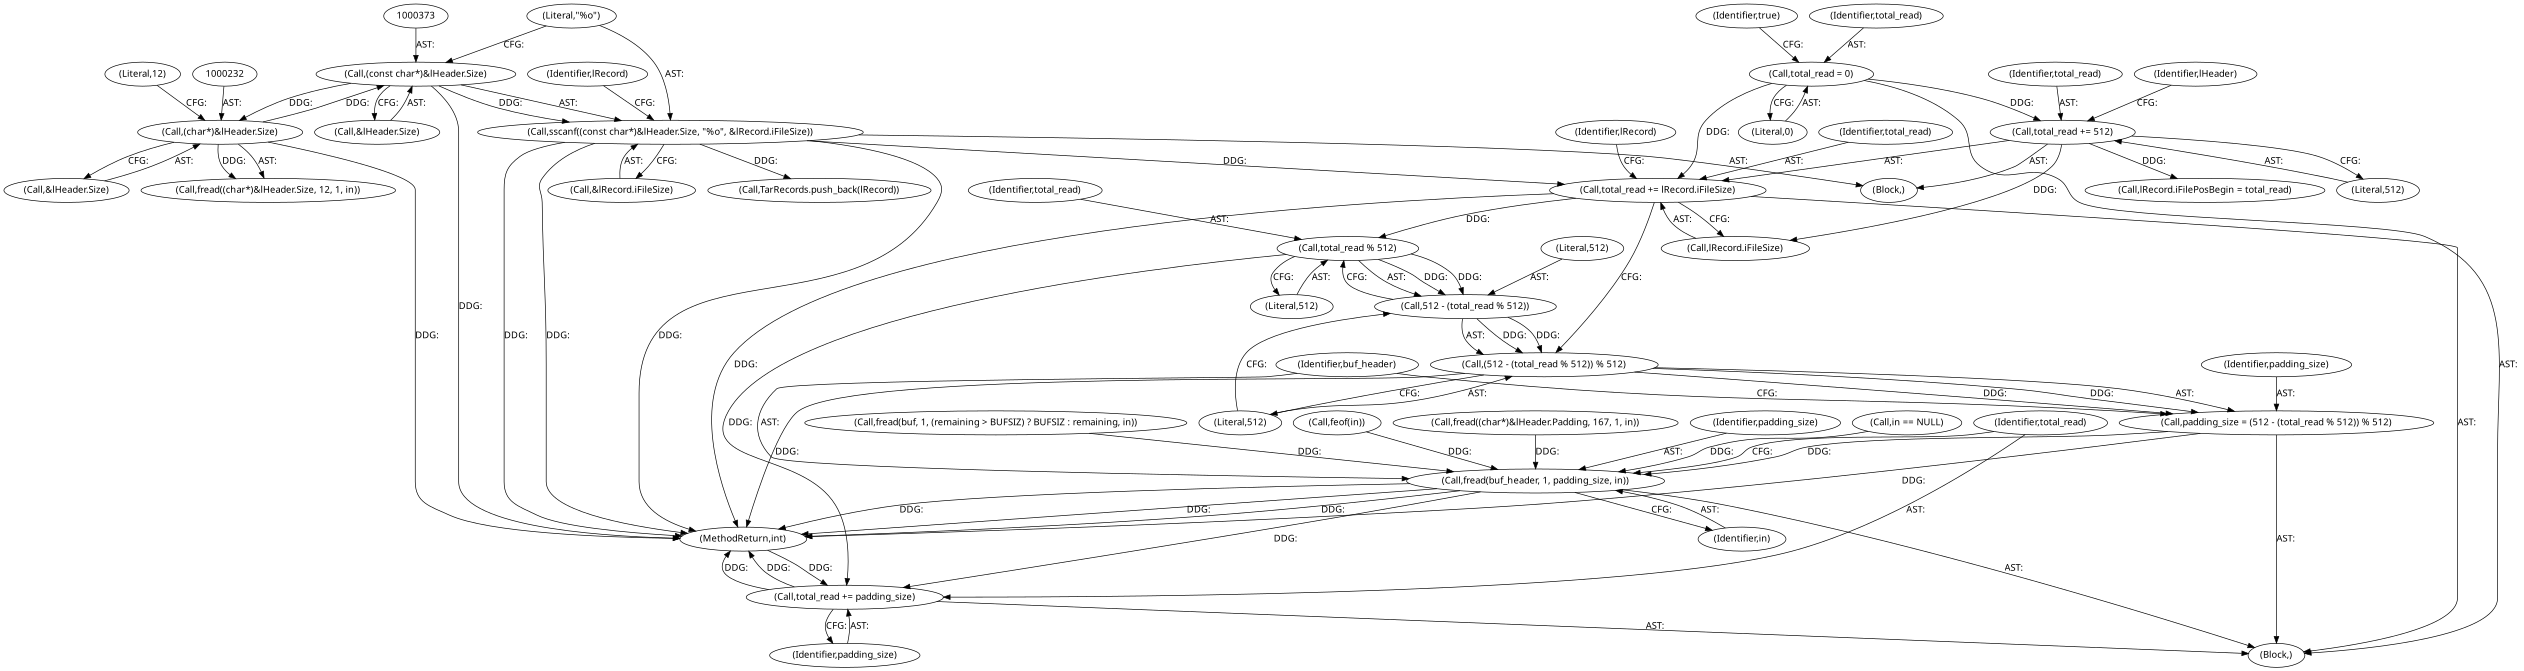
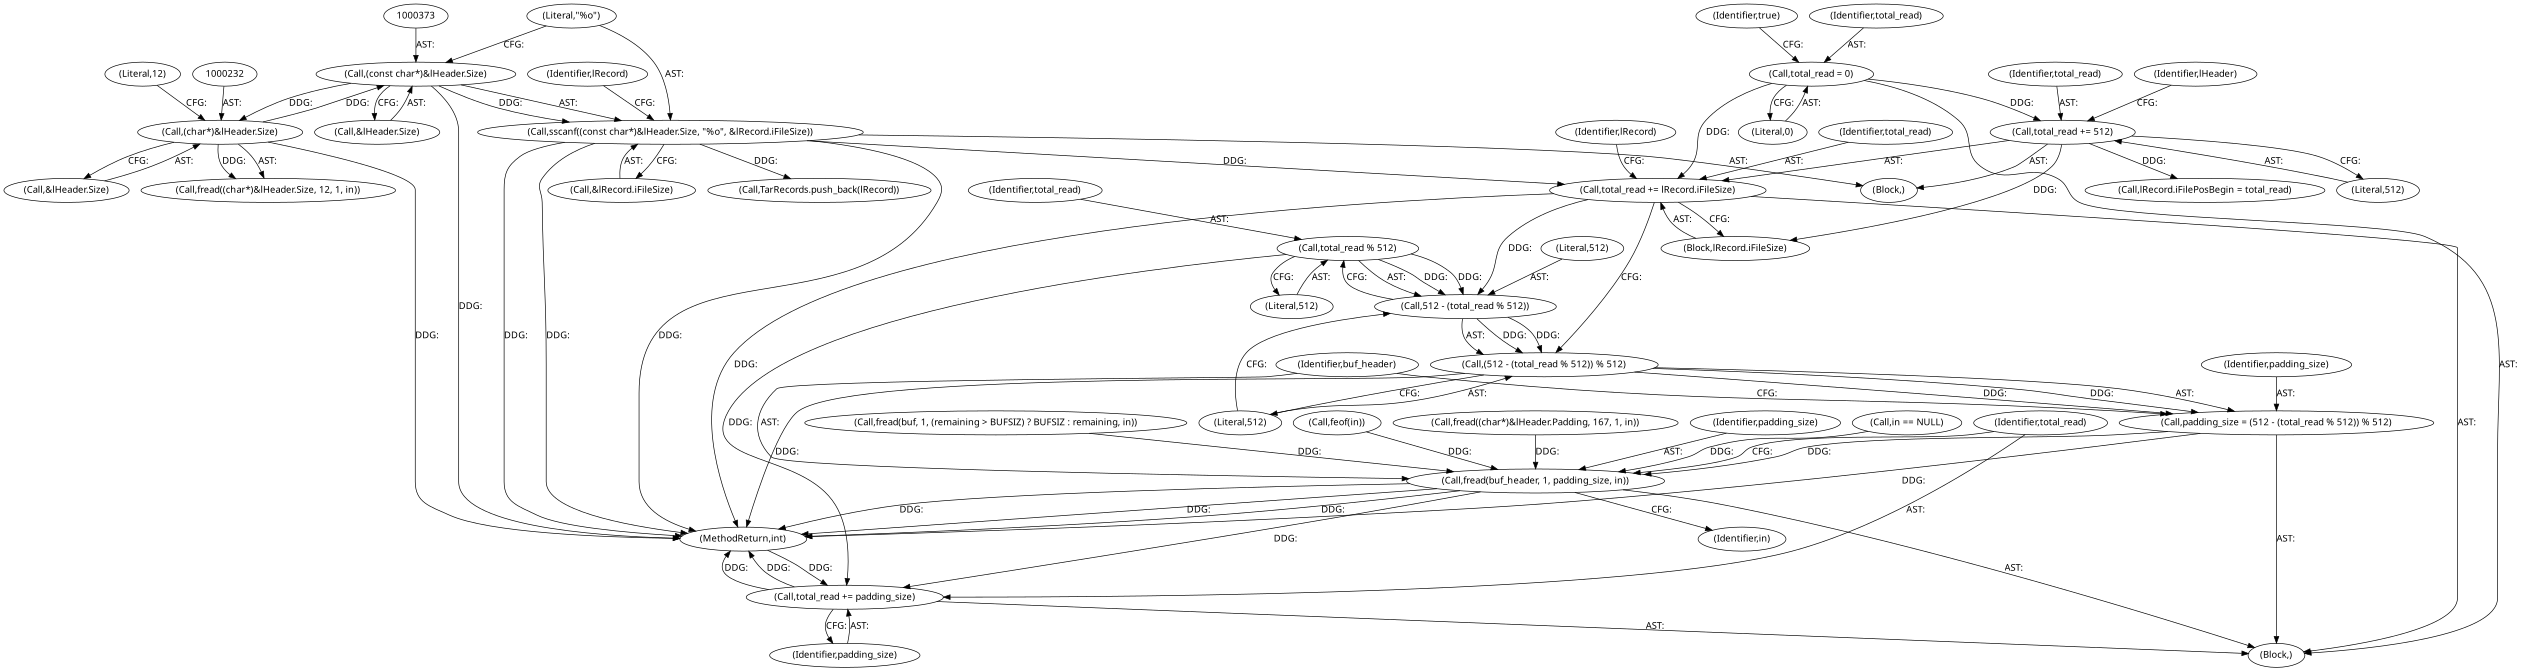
(1480, 212) -> (1520, 228)
(1735, 249) -> (1735, 249)
(1676, 505) -> none
